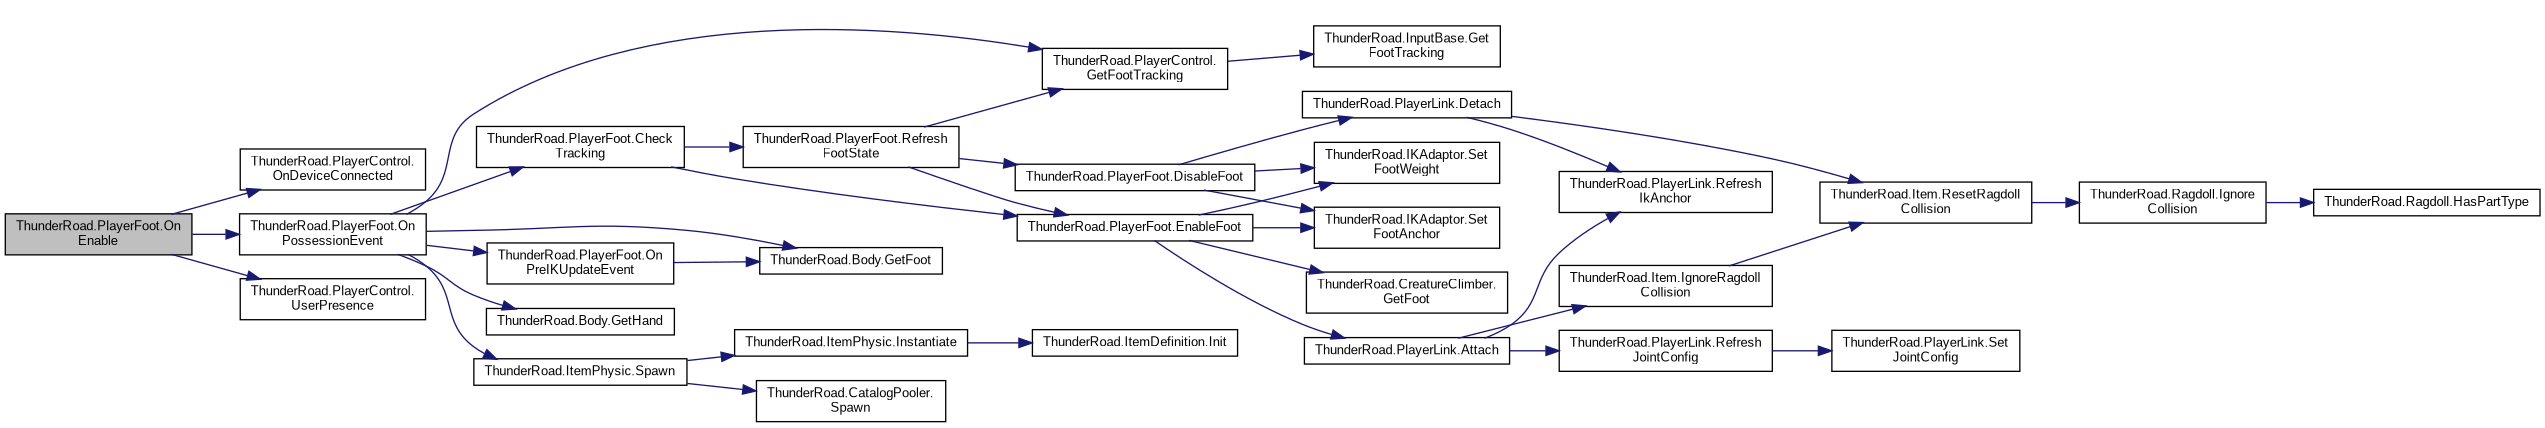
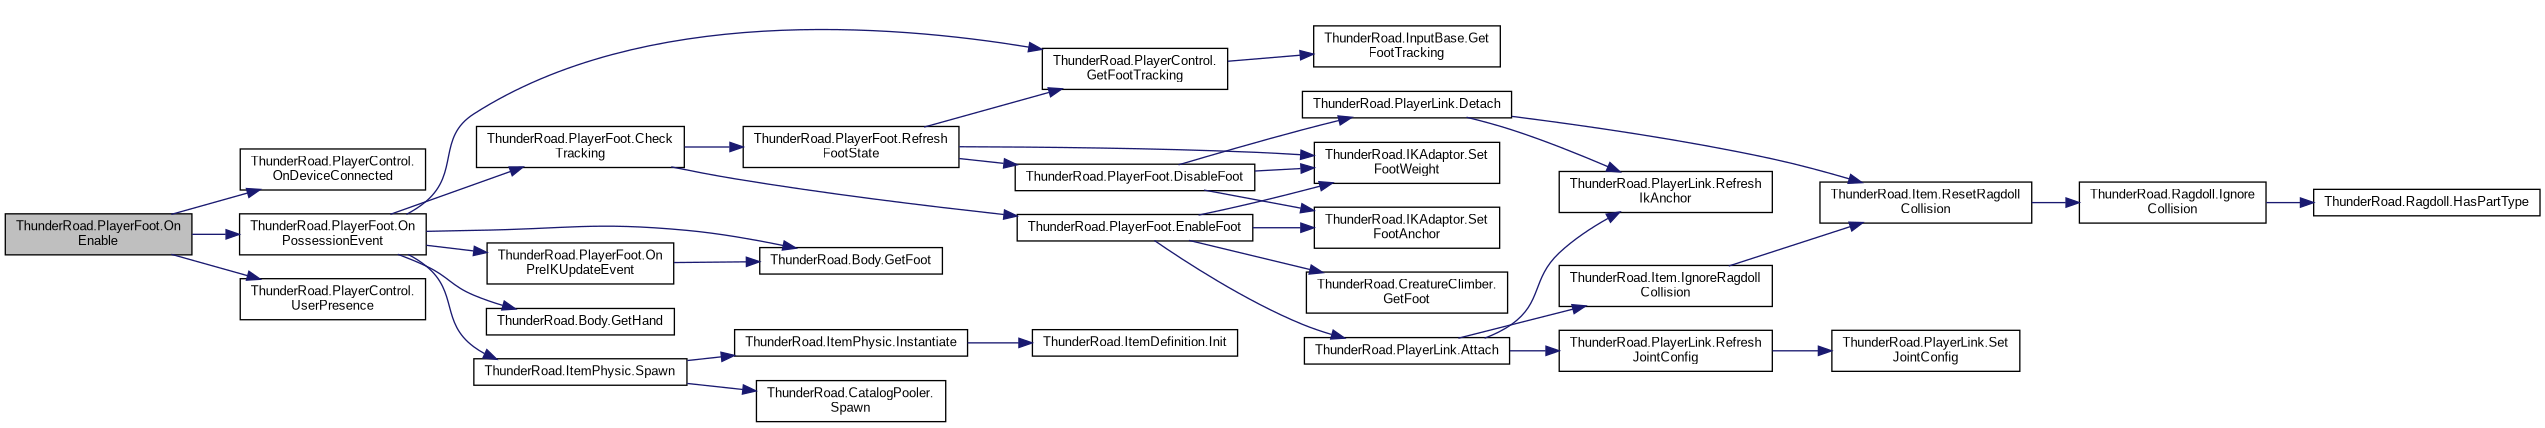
(981, 192) -> (1130, 149)
